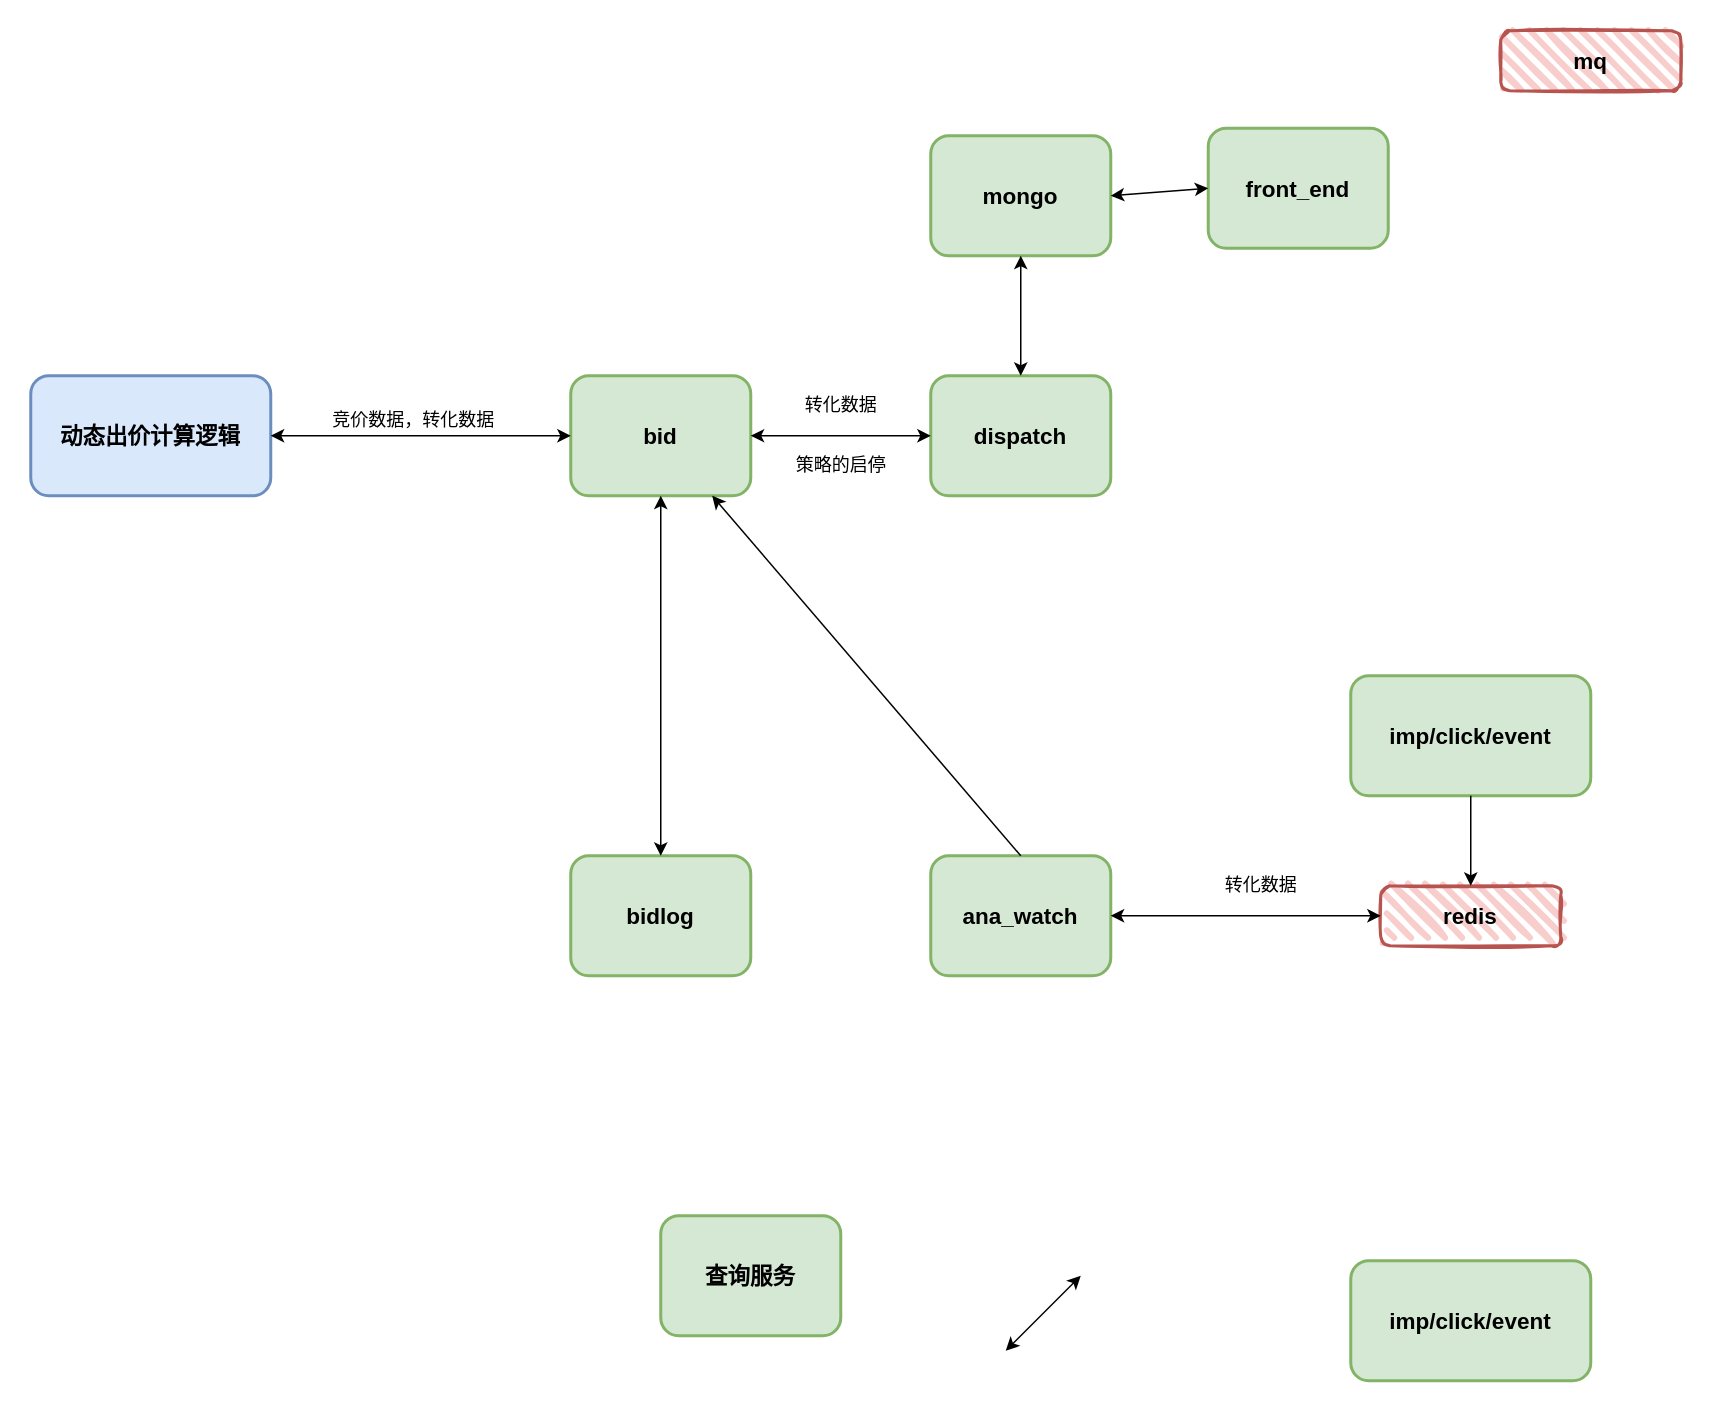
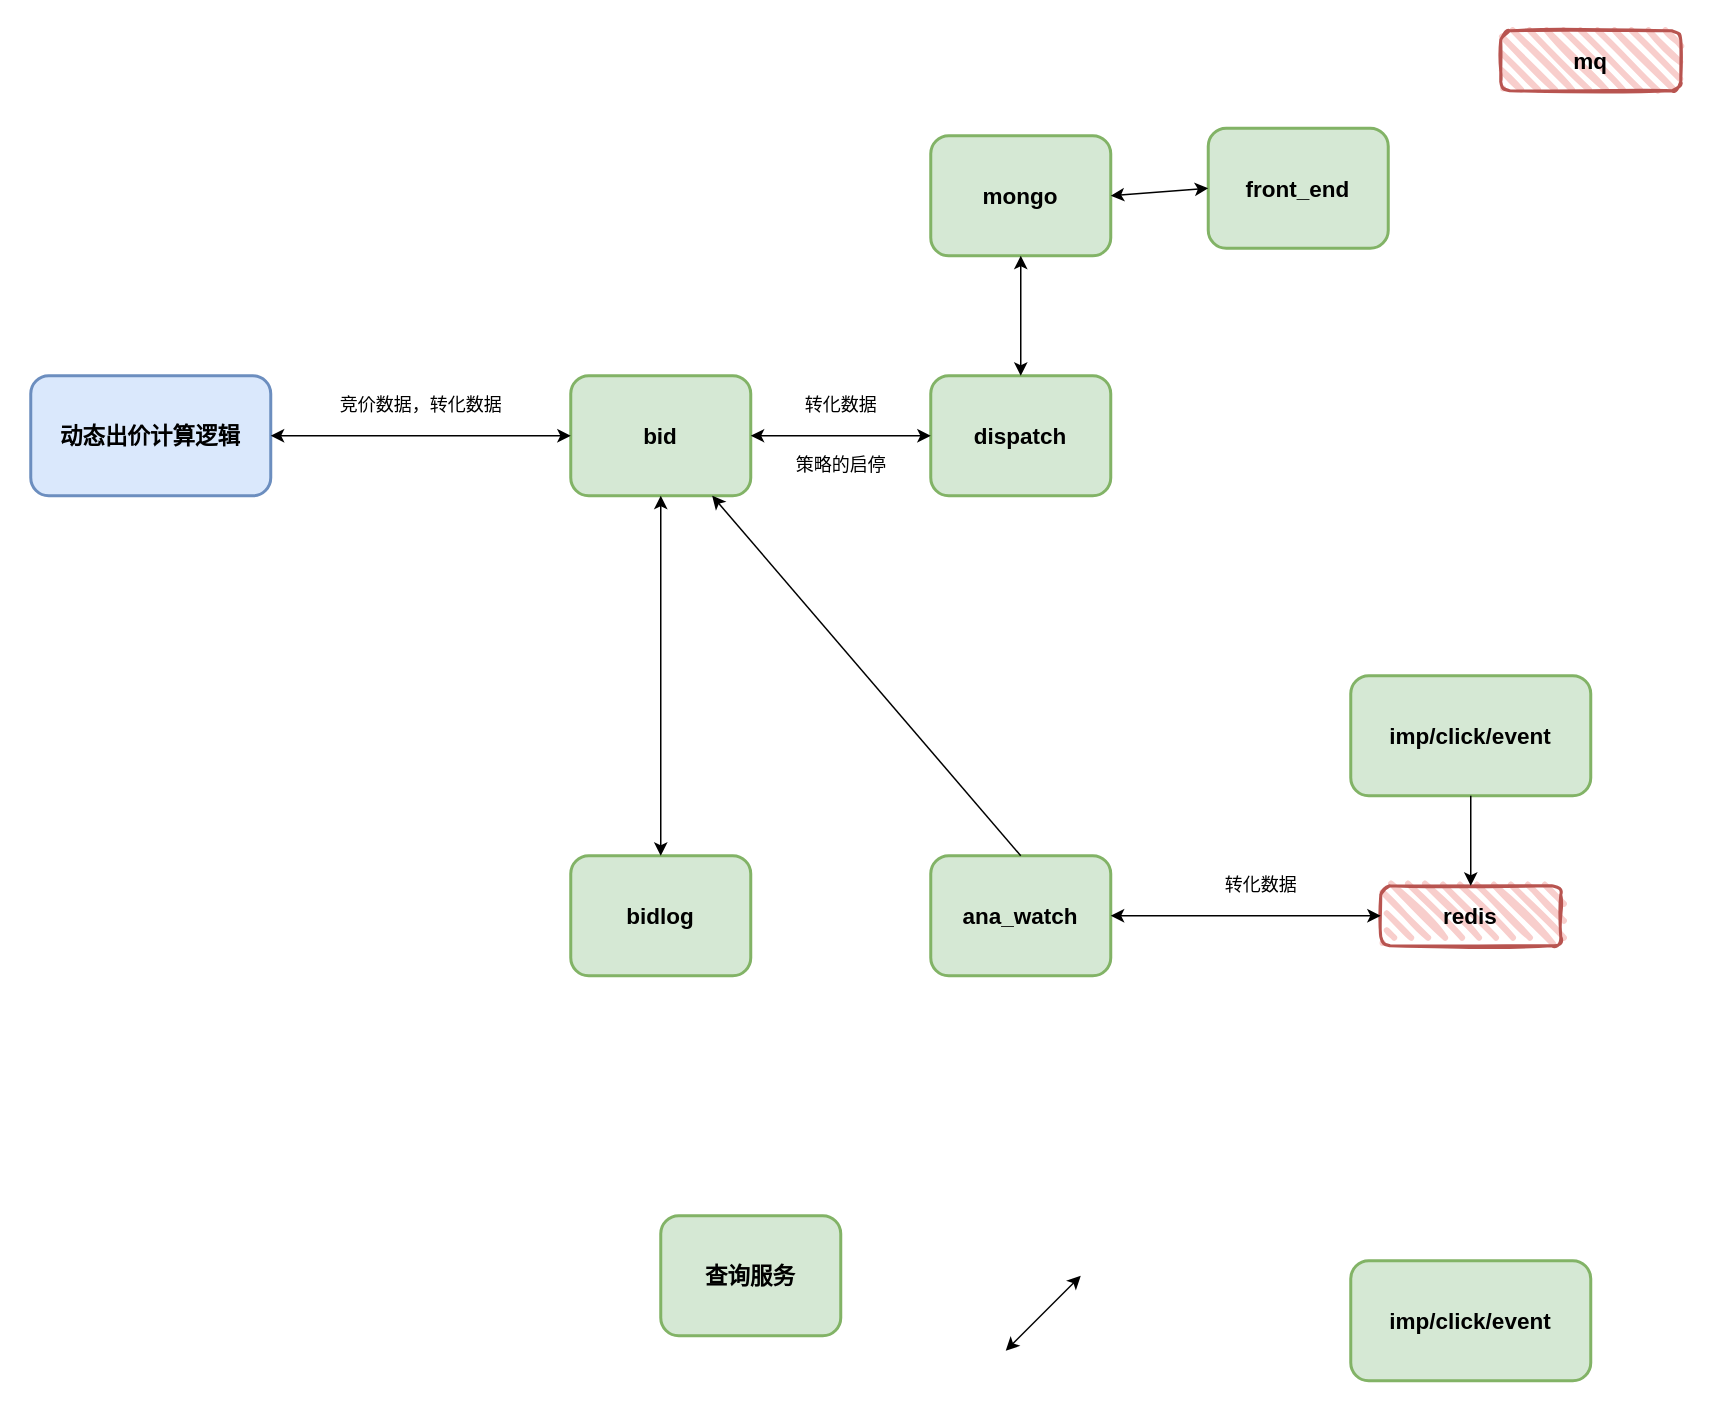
(413, 421) -> (421, 406)
